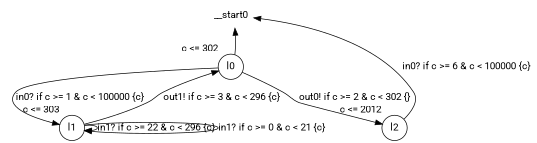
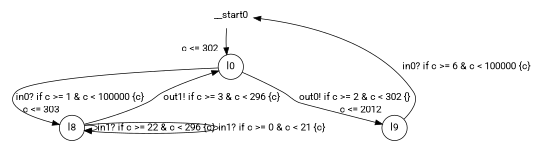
(236, 45) -> (226, 38)
(72, 128) -> (72, 128)
(395, 128) -> (395, 128)
